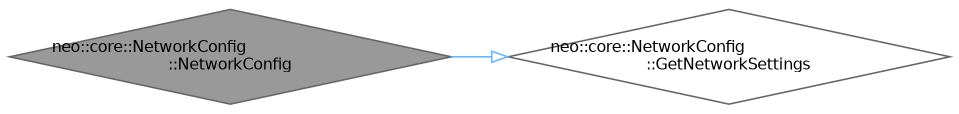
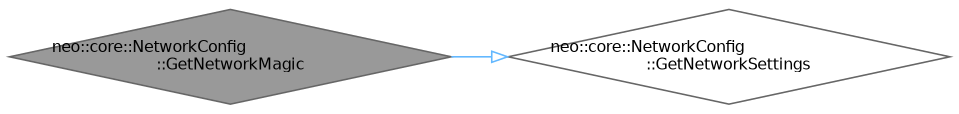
(230, 57) -> (230, 57)
